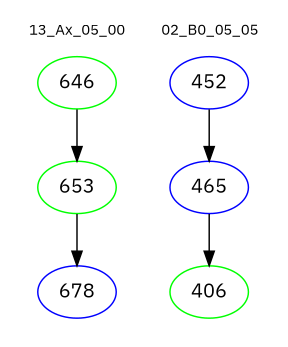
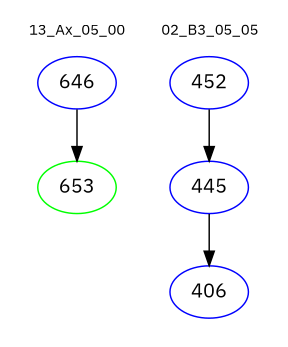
(210, 31) -> (210, 31)
(77, 83) -> (77, 83)
(209, 187) -> (209, 187)
(77, 292) -> none
(209, 292) -> (209, 292)
